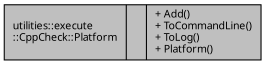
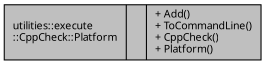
(178, 38) -> (187, 38)
